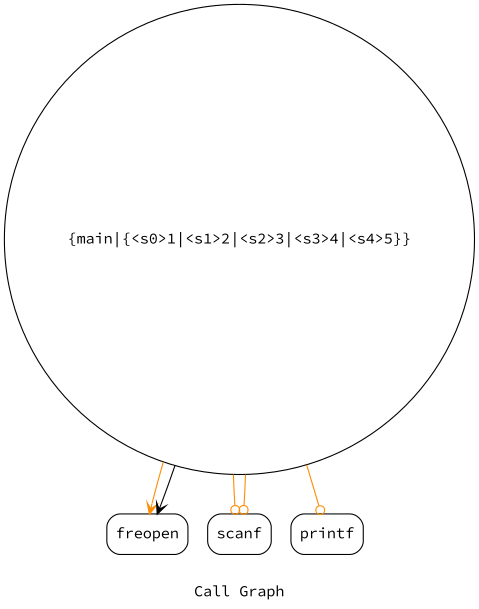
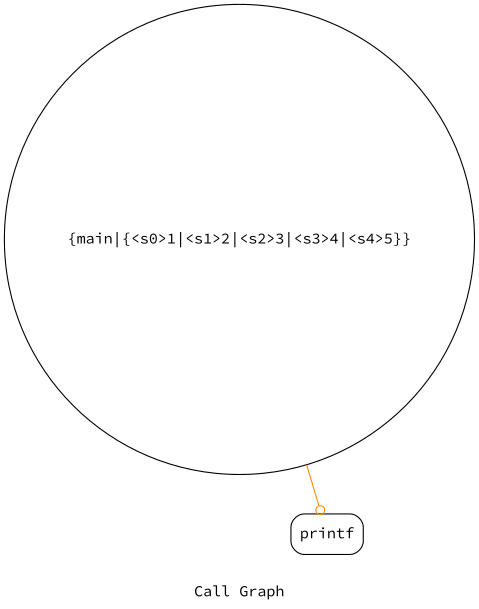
(147, 534) -> none
(239, 534) -> none
